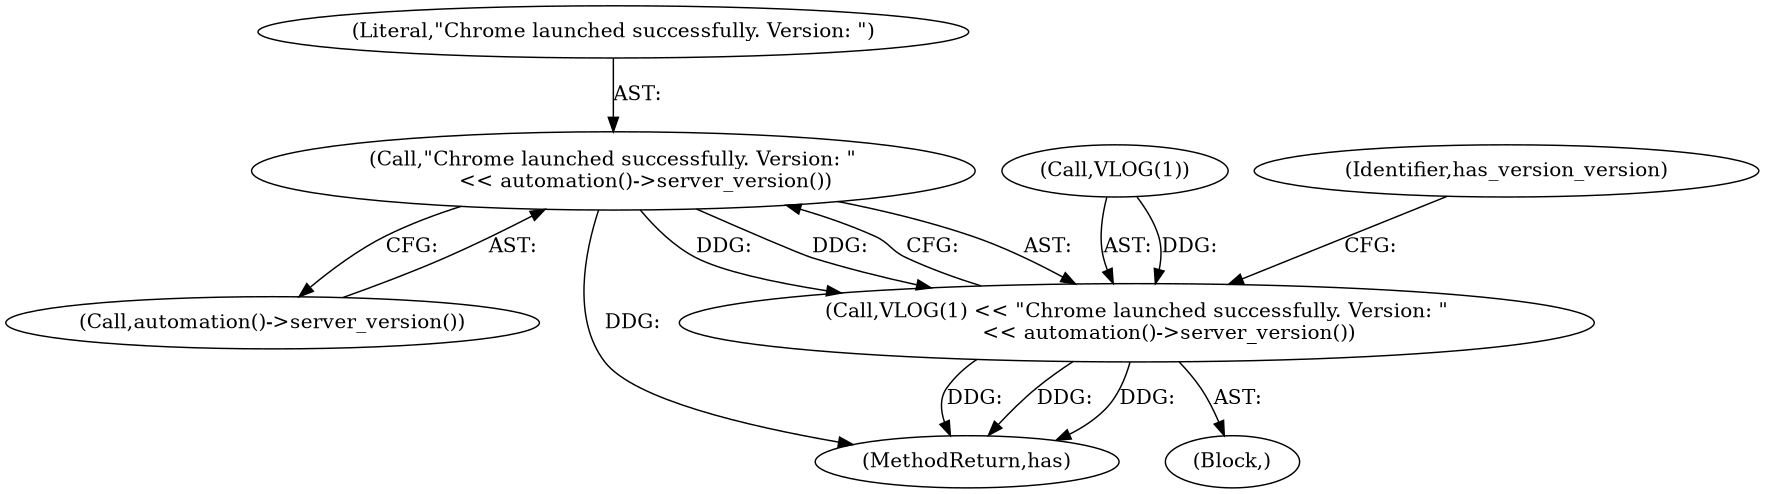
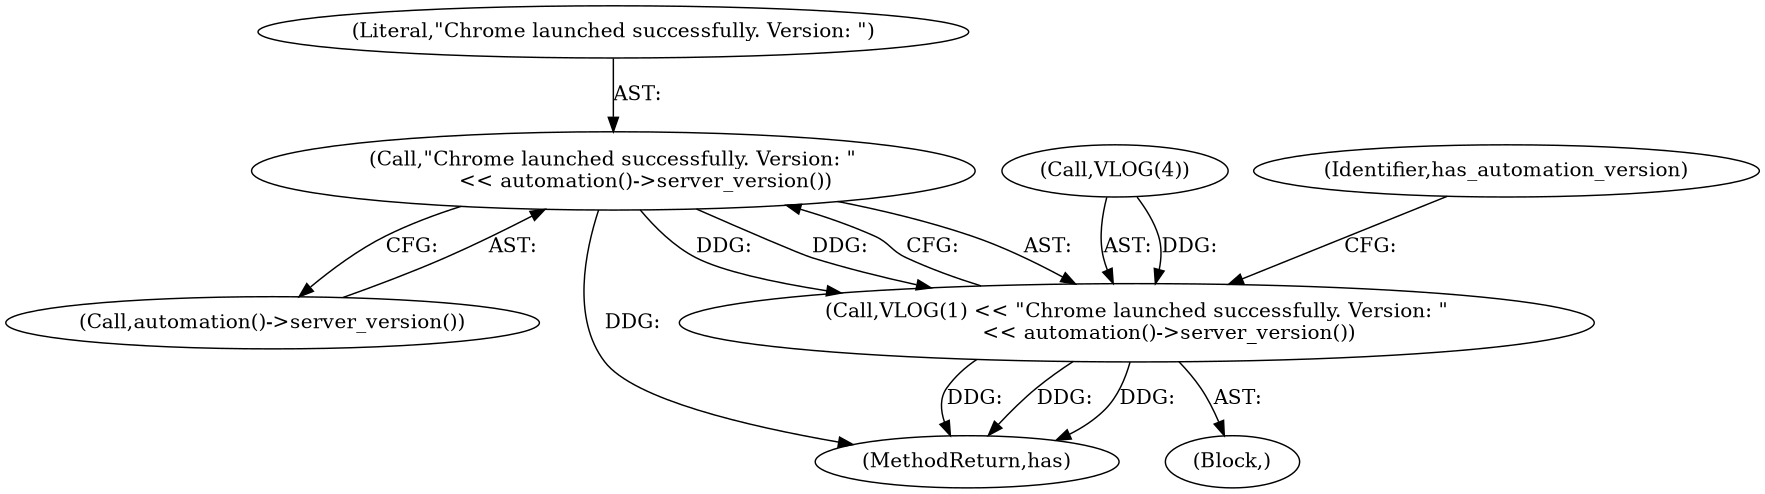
(1115, 171) -> (1115, 171)
(1507, 171) -> (1507, 171)
